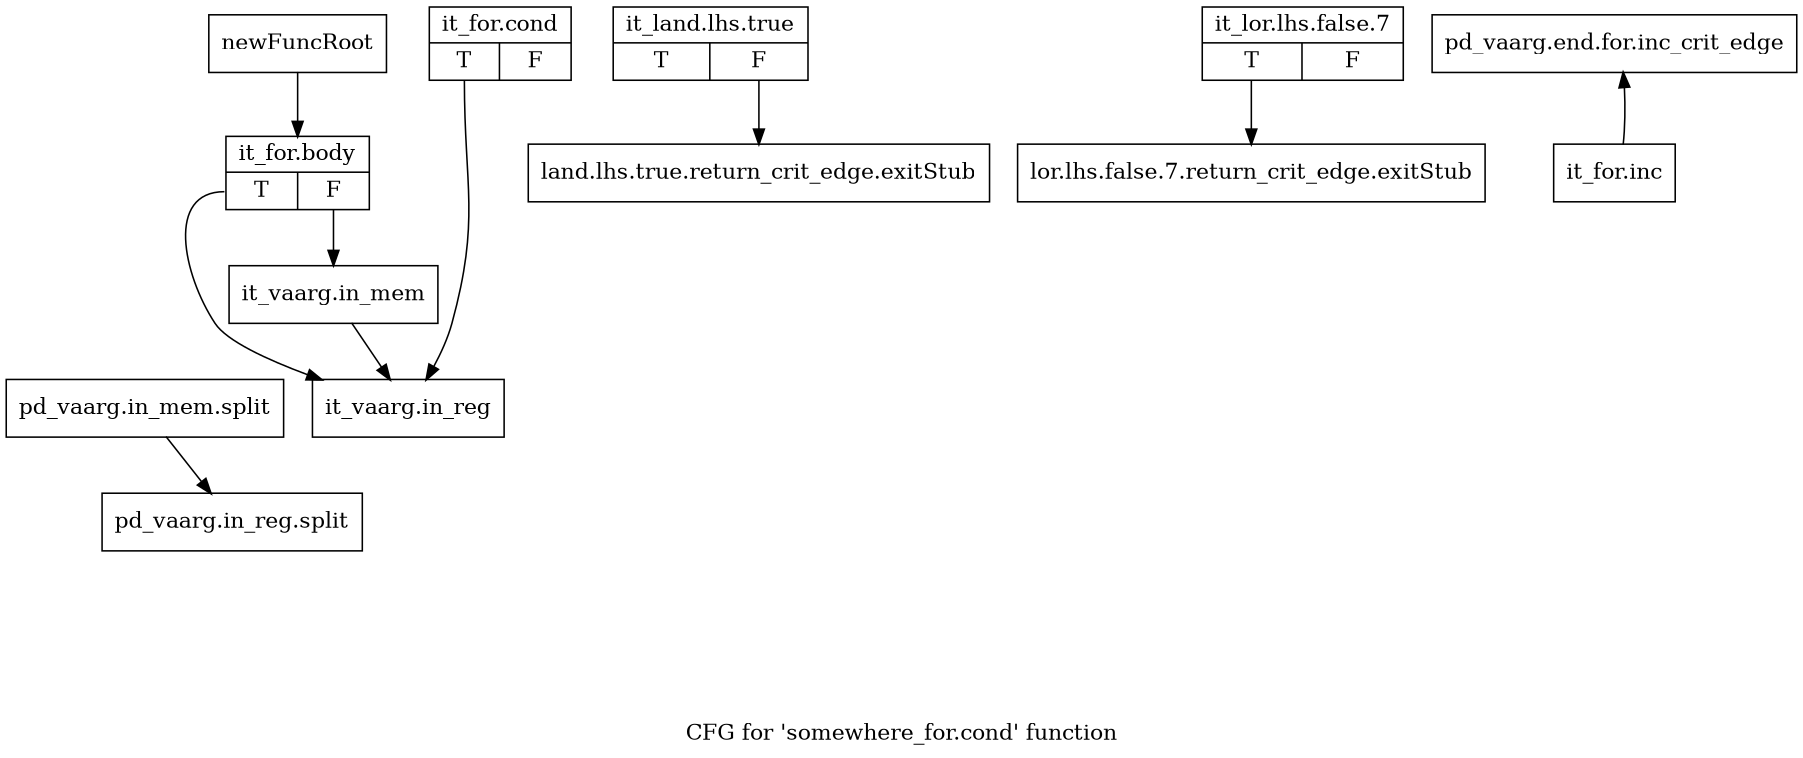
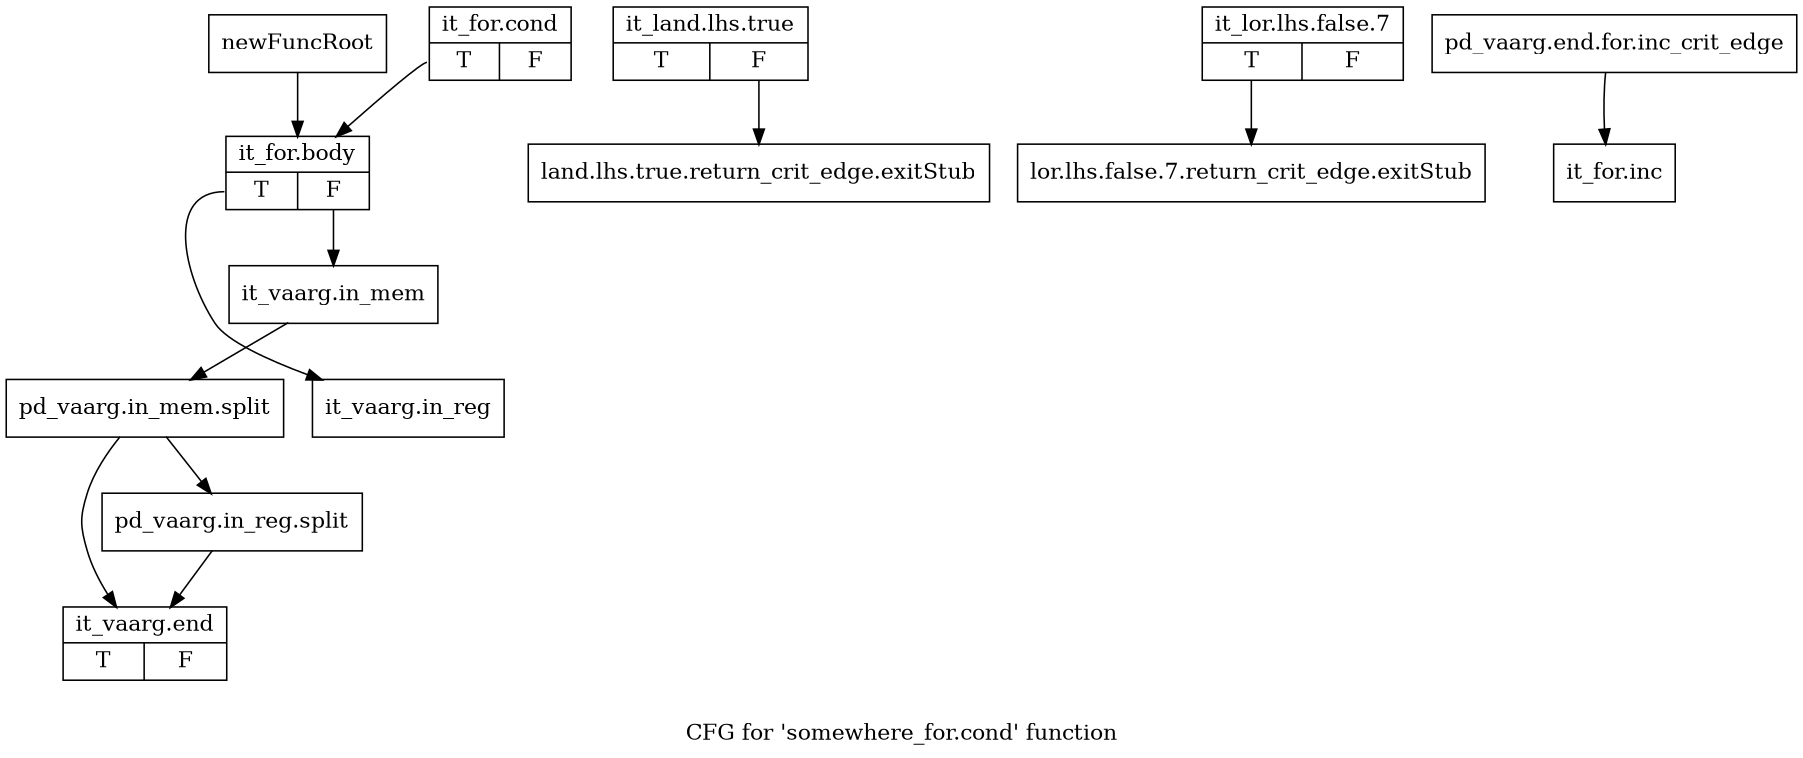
(1625, 116) -> (1604, 100)
(468, 226) -> (386, 93)
(367, 345) -> (257, 341)
none -> (145, 644)
